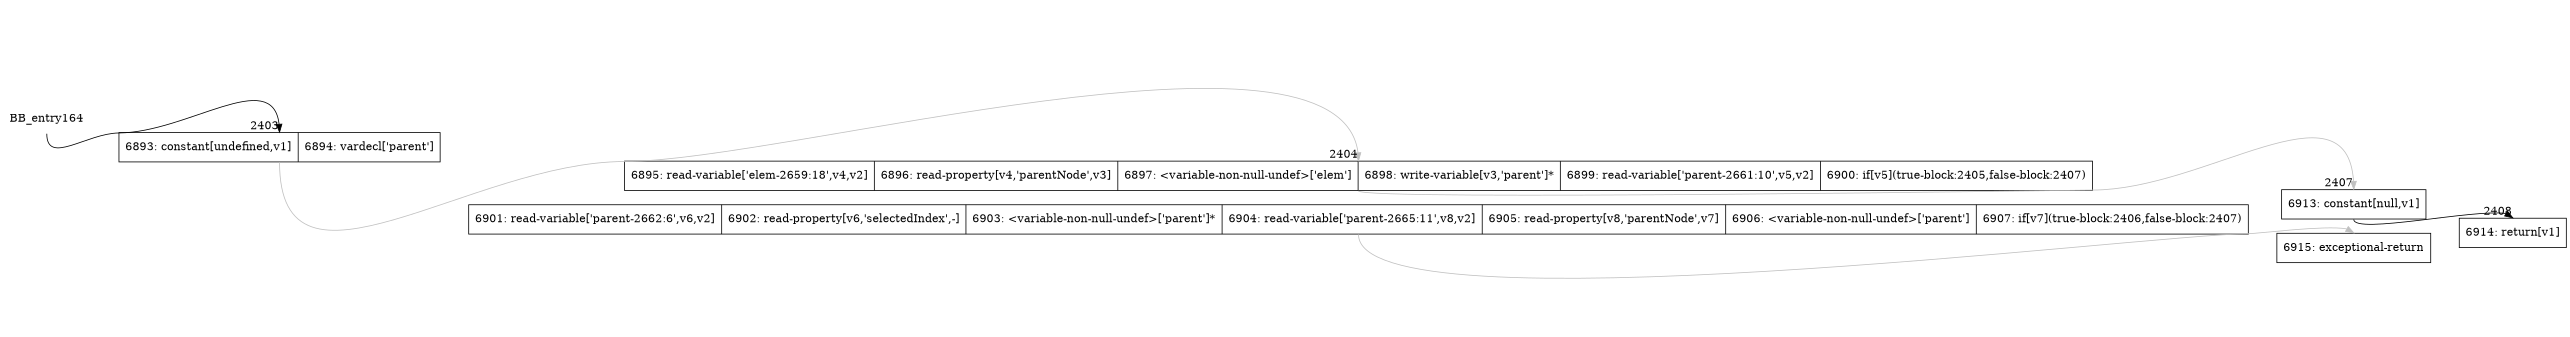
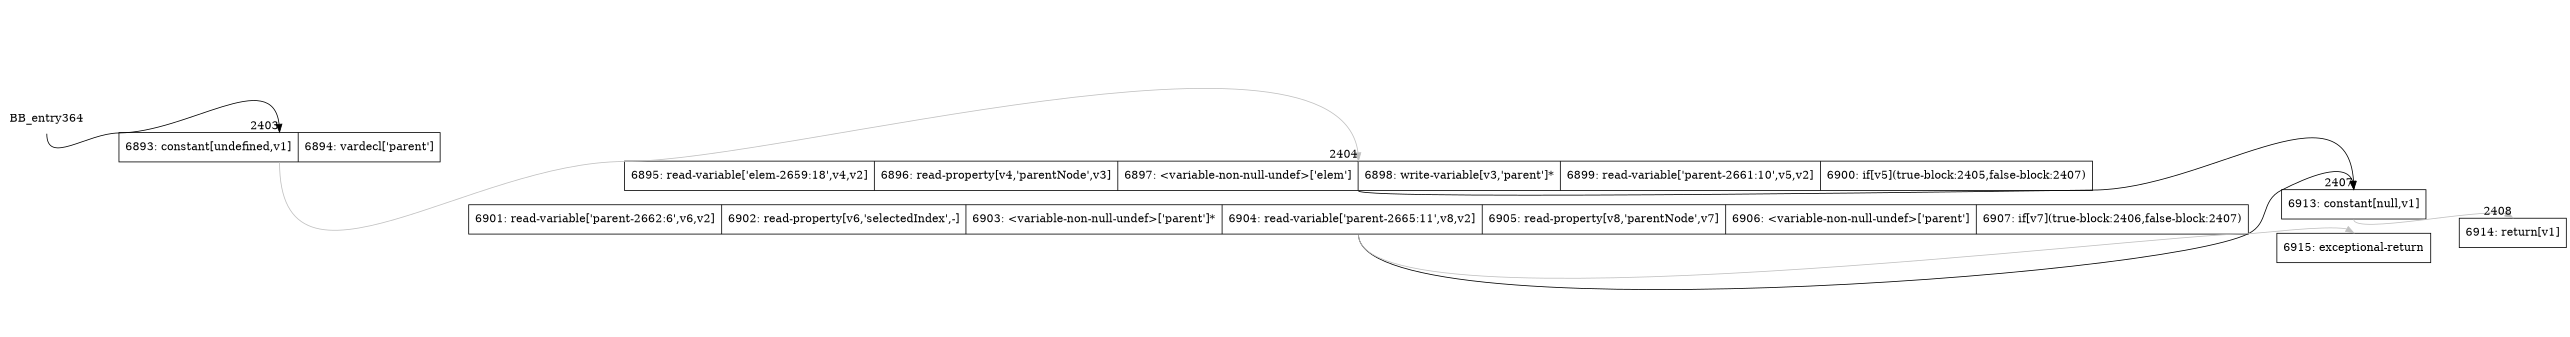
(47, 119) -> (47, 119)
(1872, 193) -> (1872, 193)
(2429, 219) -> (2429, 219)
none -> (1866, 283)
